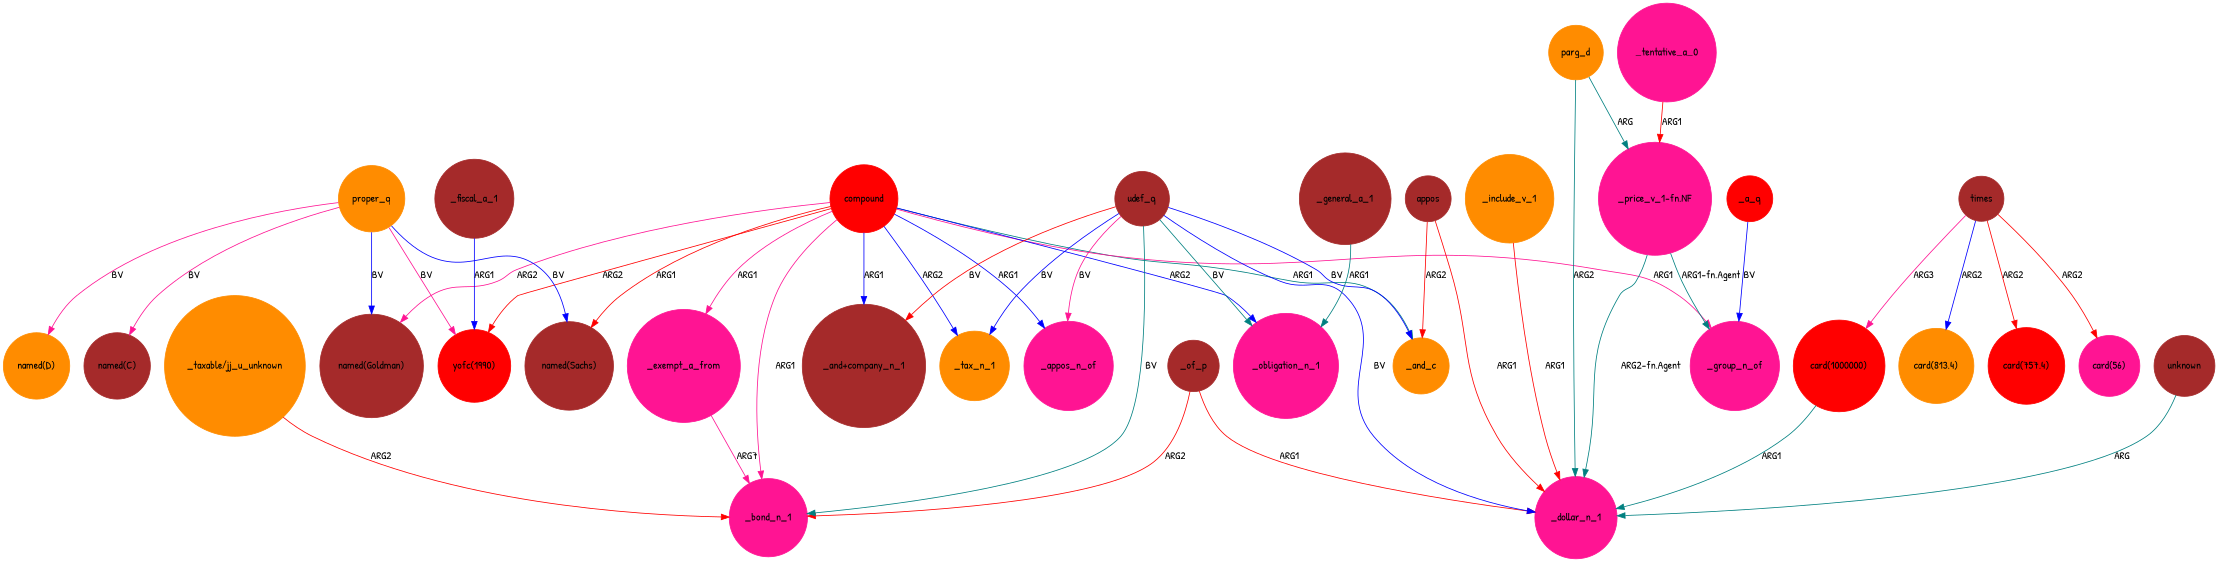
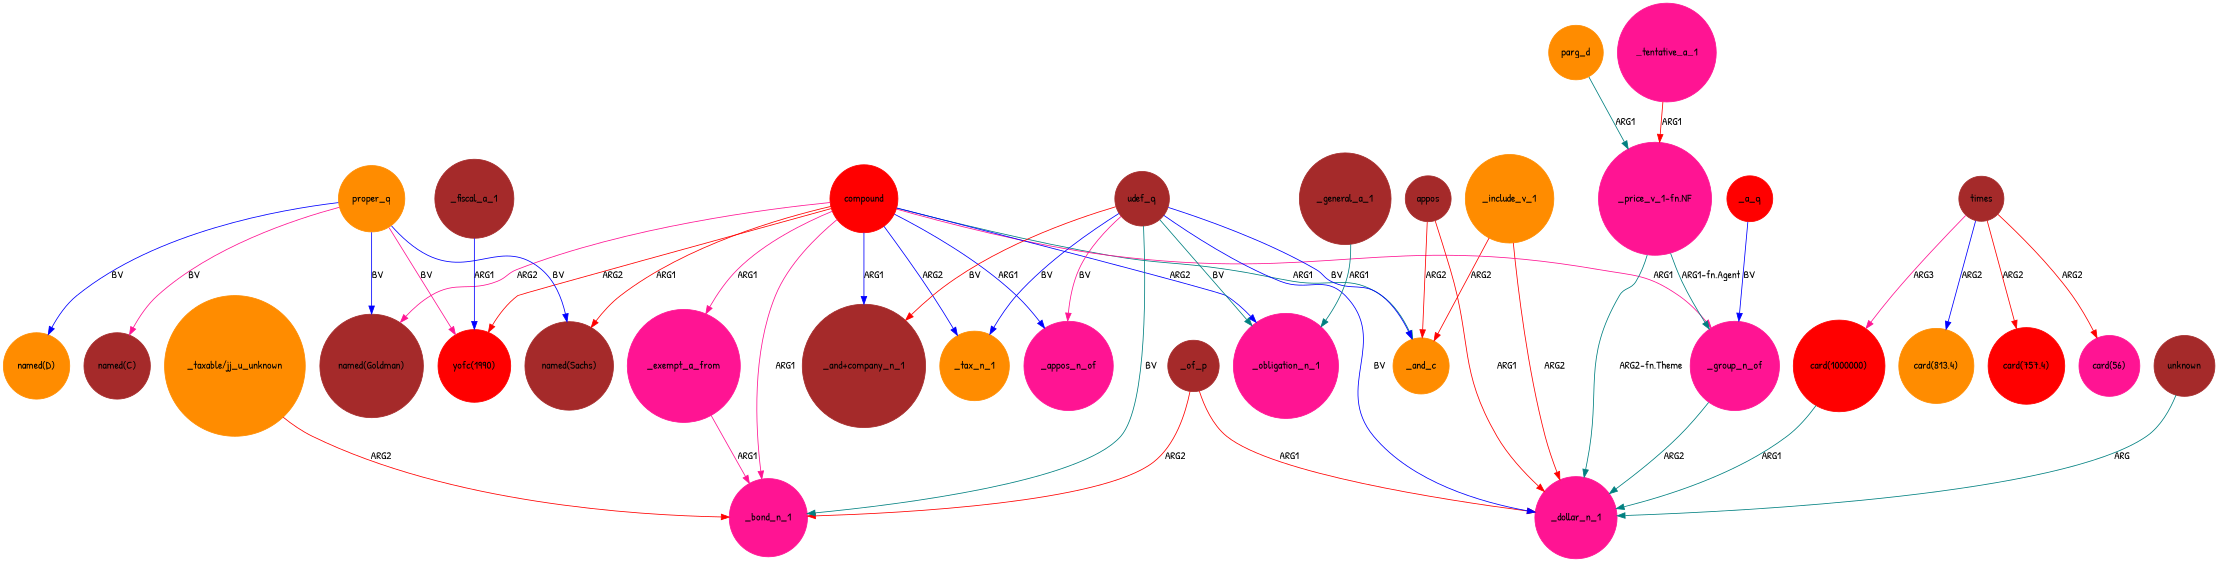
(1667, 53) -> (1667, 53)
(1625, 122) -> (1625, 122)
(182, 239) -> (182, 239)
(1574, 274) -> (1665, 449)
none -> (1463, 286)
(1555, 366) -> (1555, 366)
(1651, 366) -> (1651, 366)
(747, 456) -> (747, 456)
